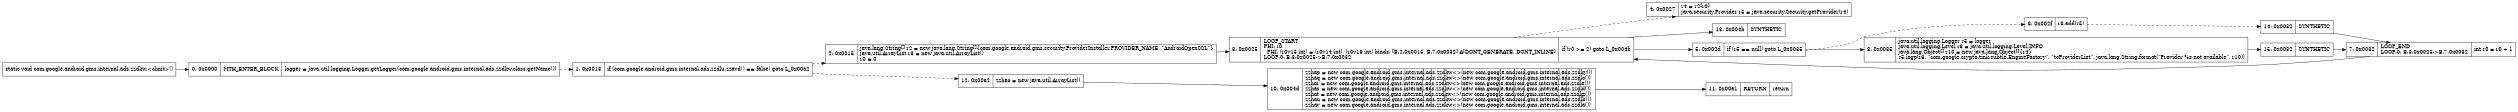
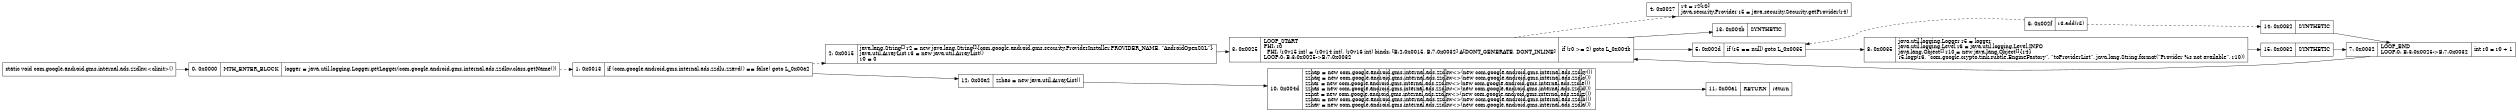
(1912, 29) -> (1916, 22)
(884, 76) -> (884, 76)
